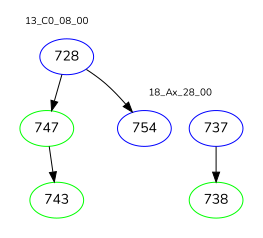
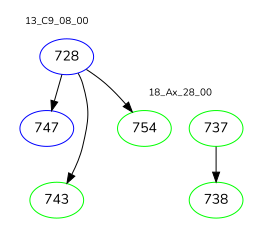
(57, 21) -> (57, 21)
(47, 128) -> (47, 128)
(144, 128) -> (144, 128)
(216, 128) -> (216, 128)
(51, 159) -> (87, 124)
